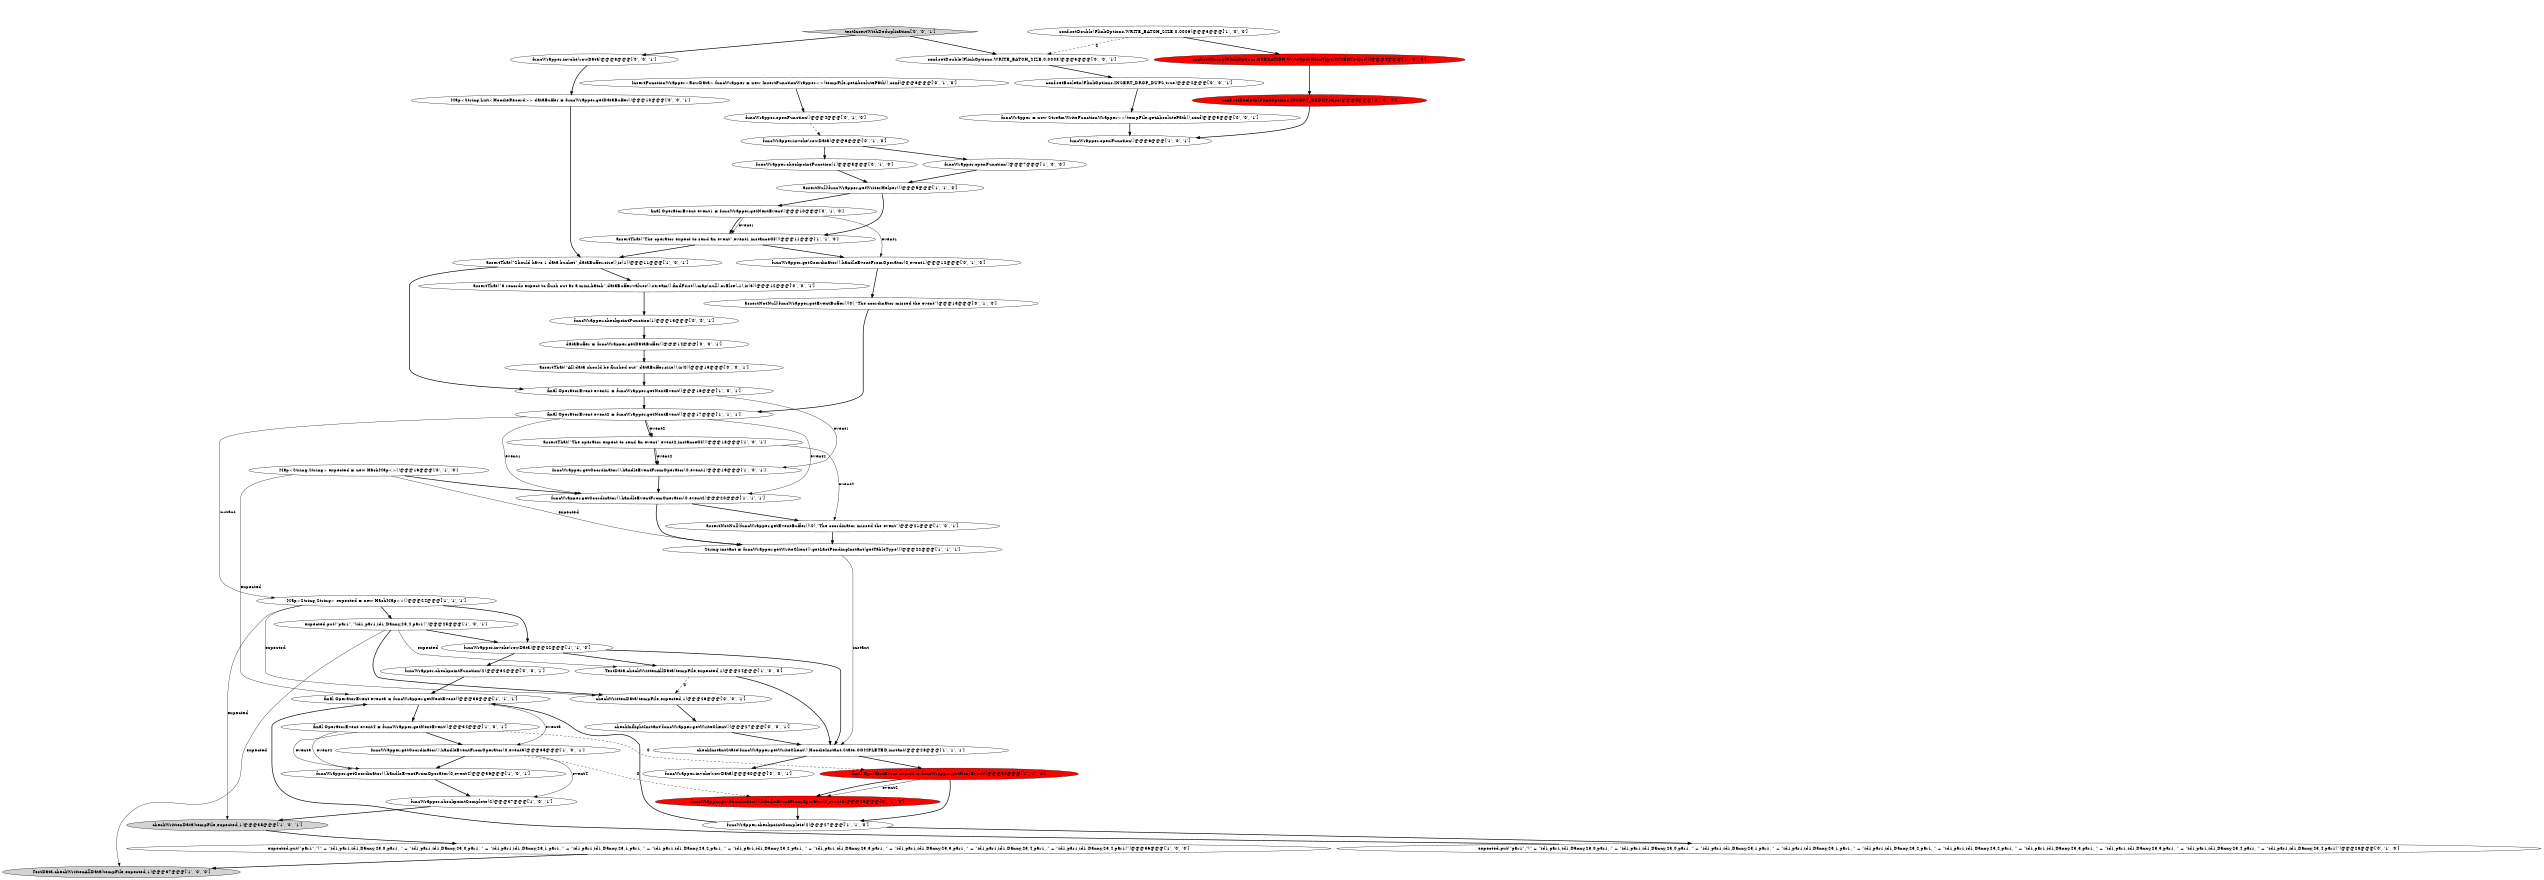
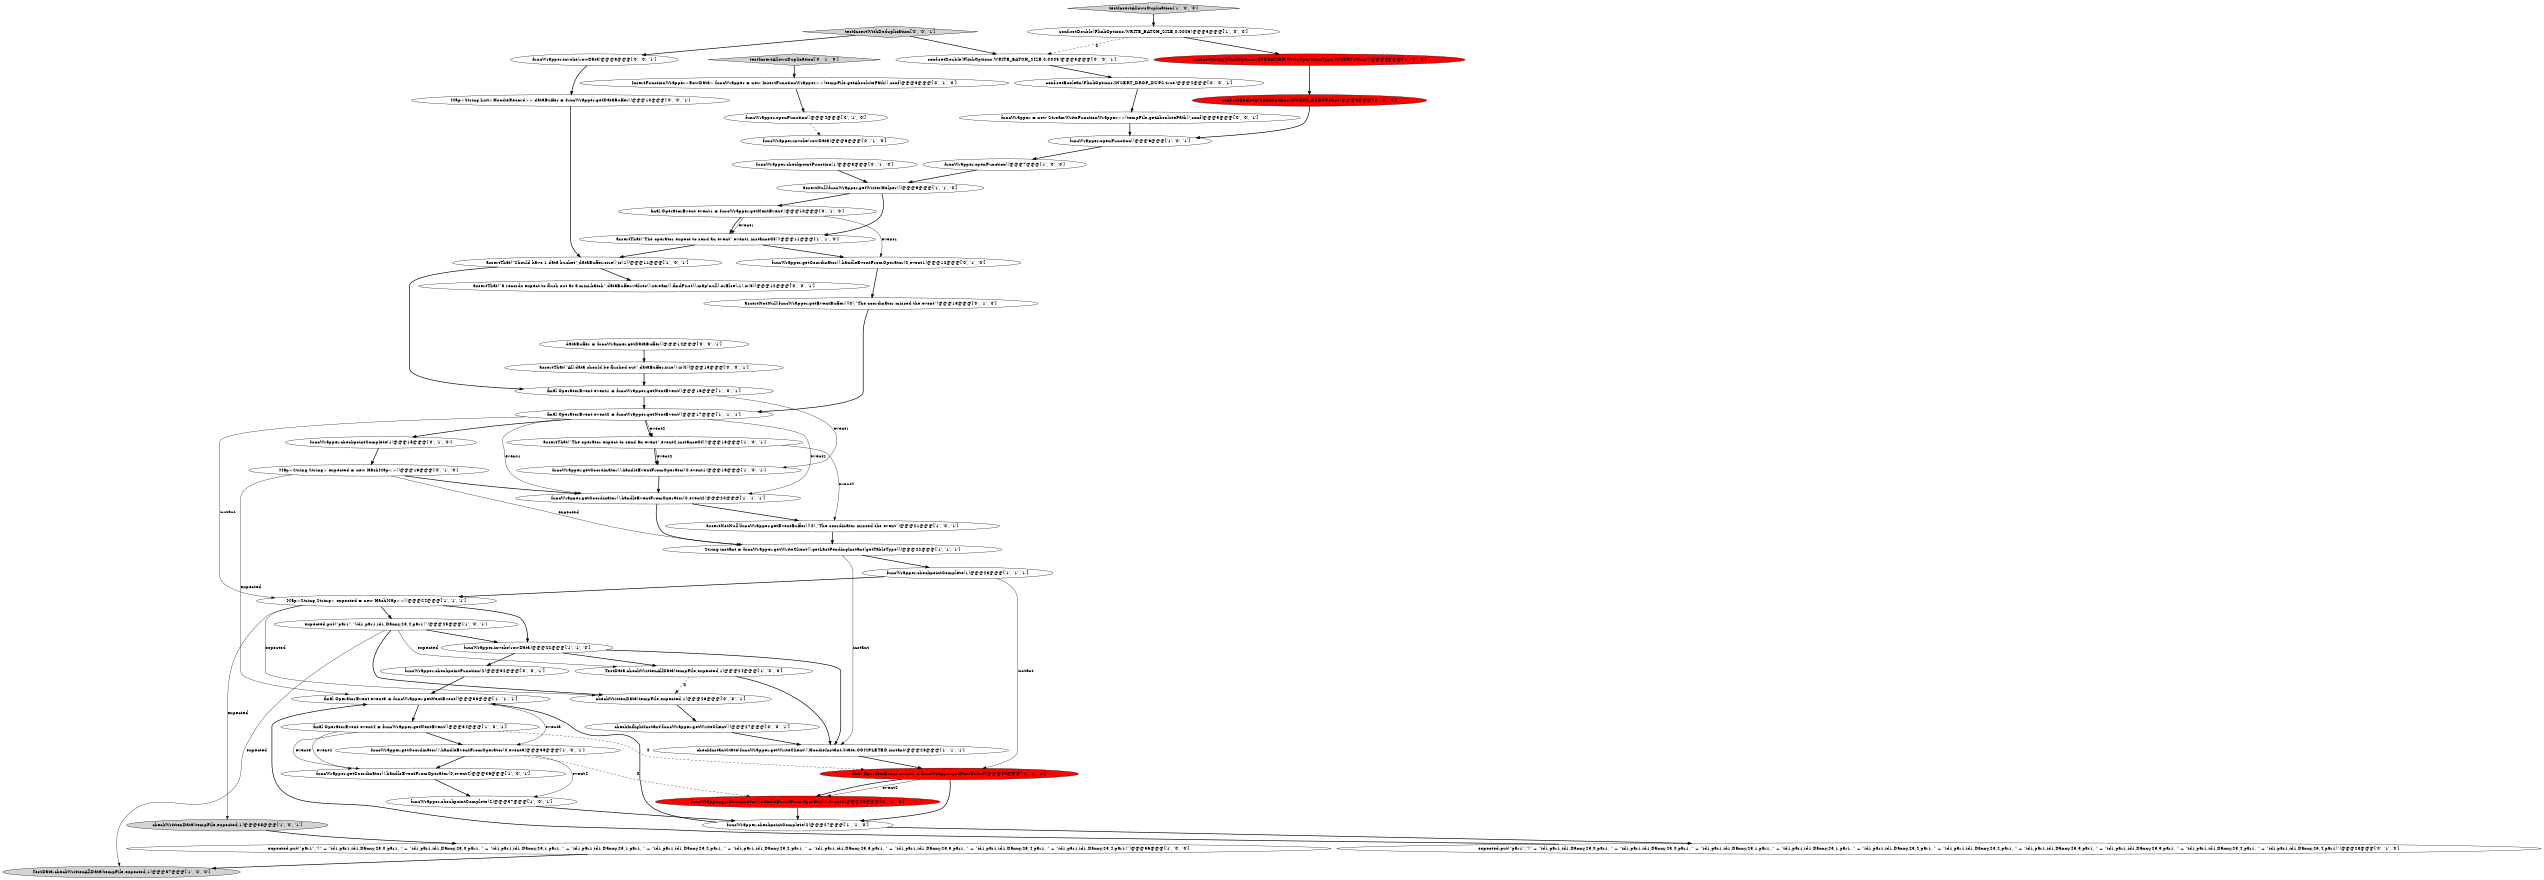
none -> (1154, 8)
none -> (794, 60)
(825, 151) -> none
(913, 153) -> (1069, 153)
(644, 321) -> none
none -> (381, 442)
none -> (958, 573)
(728, 774) -> none
(356, 813) -> (634, 814)
